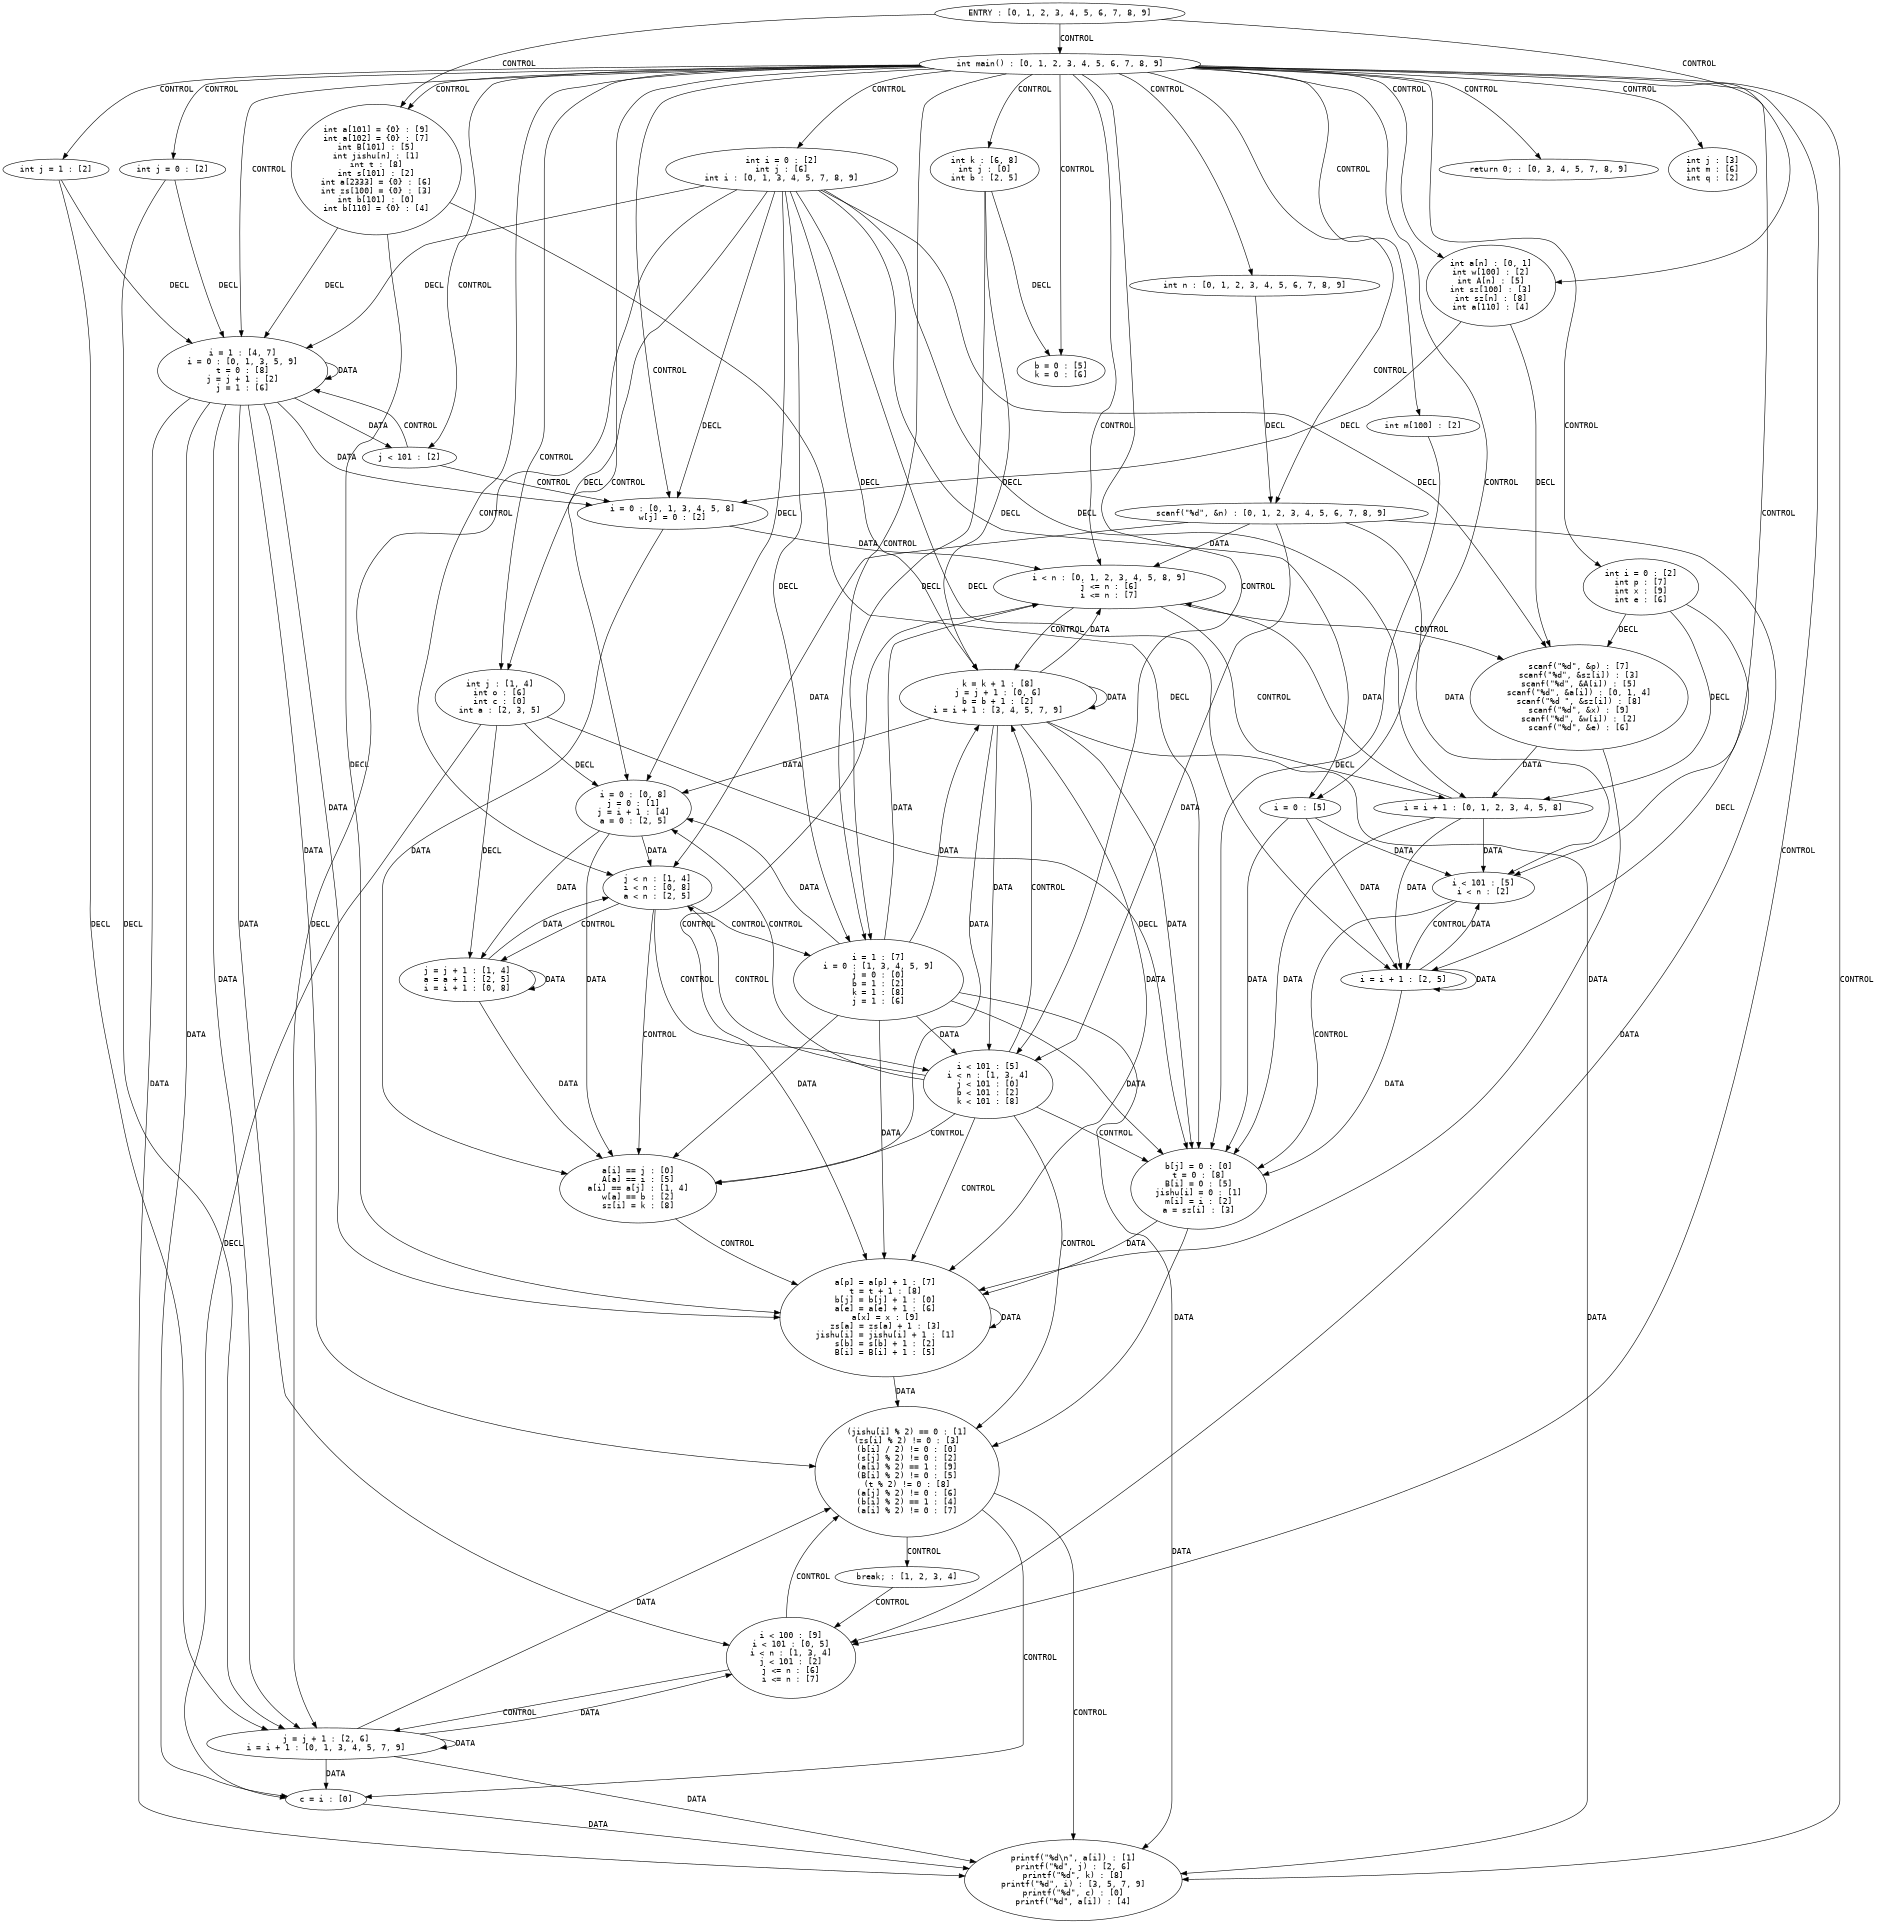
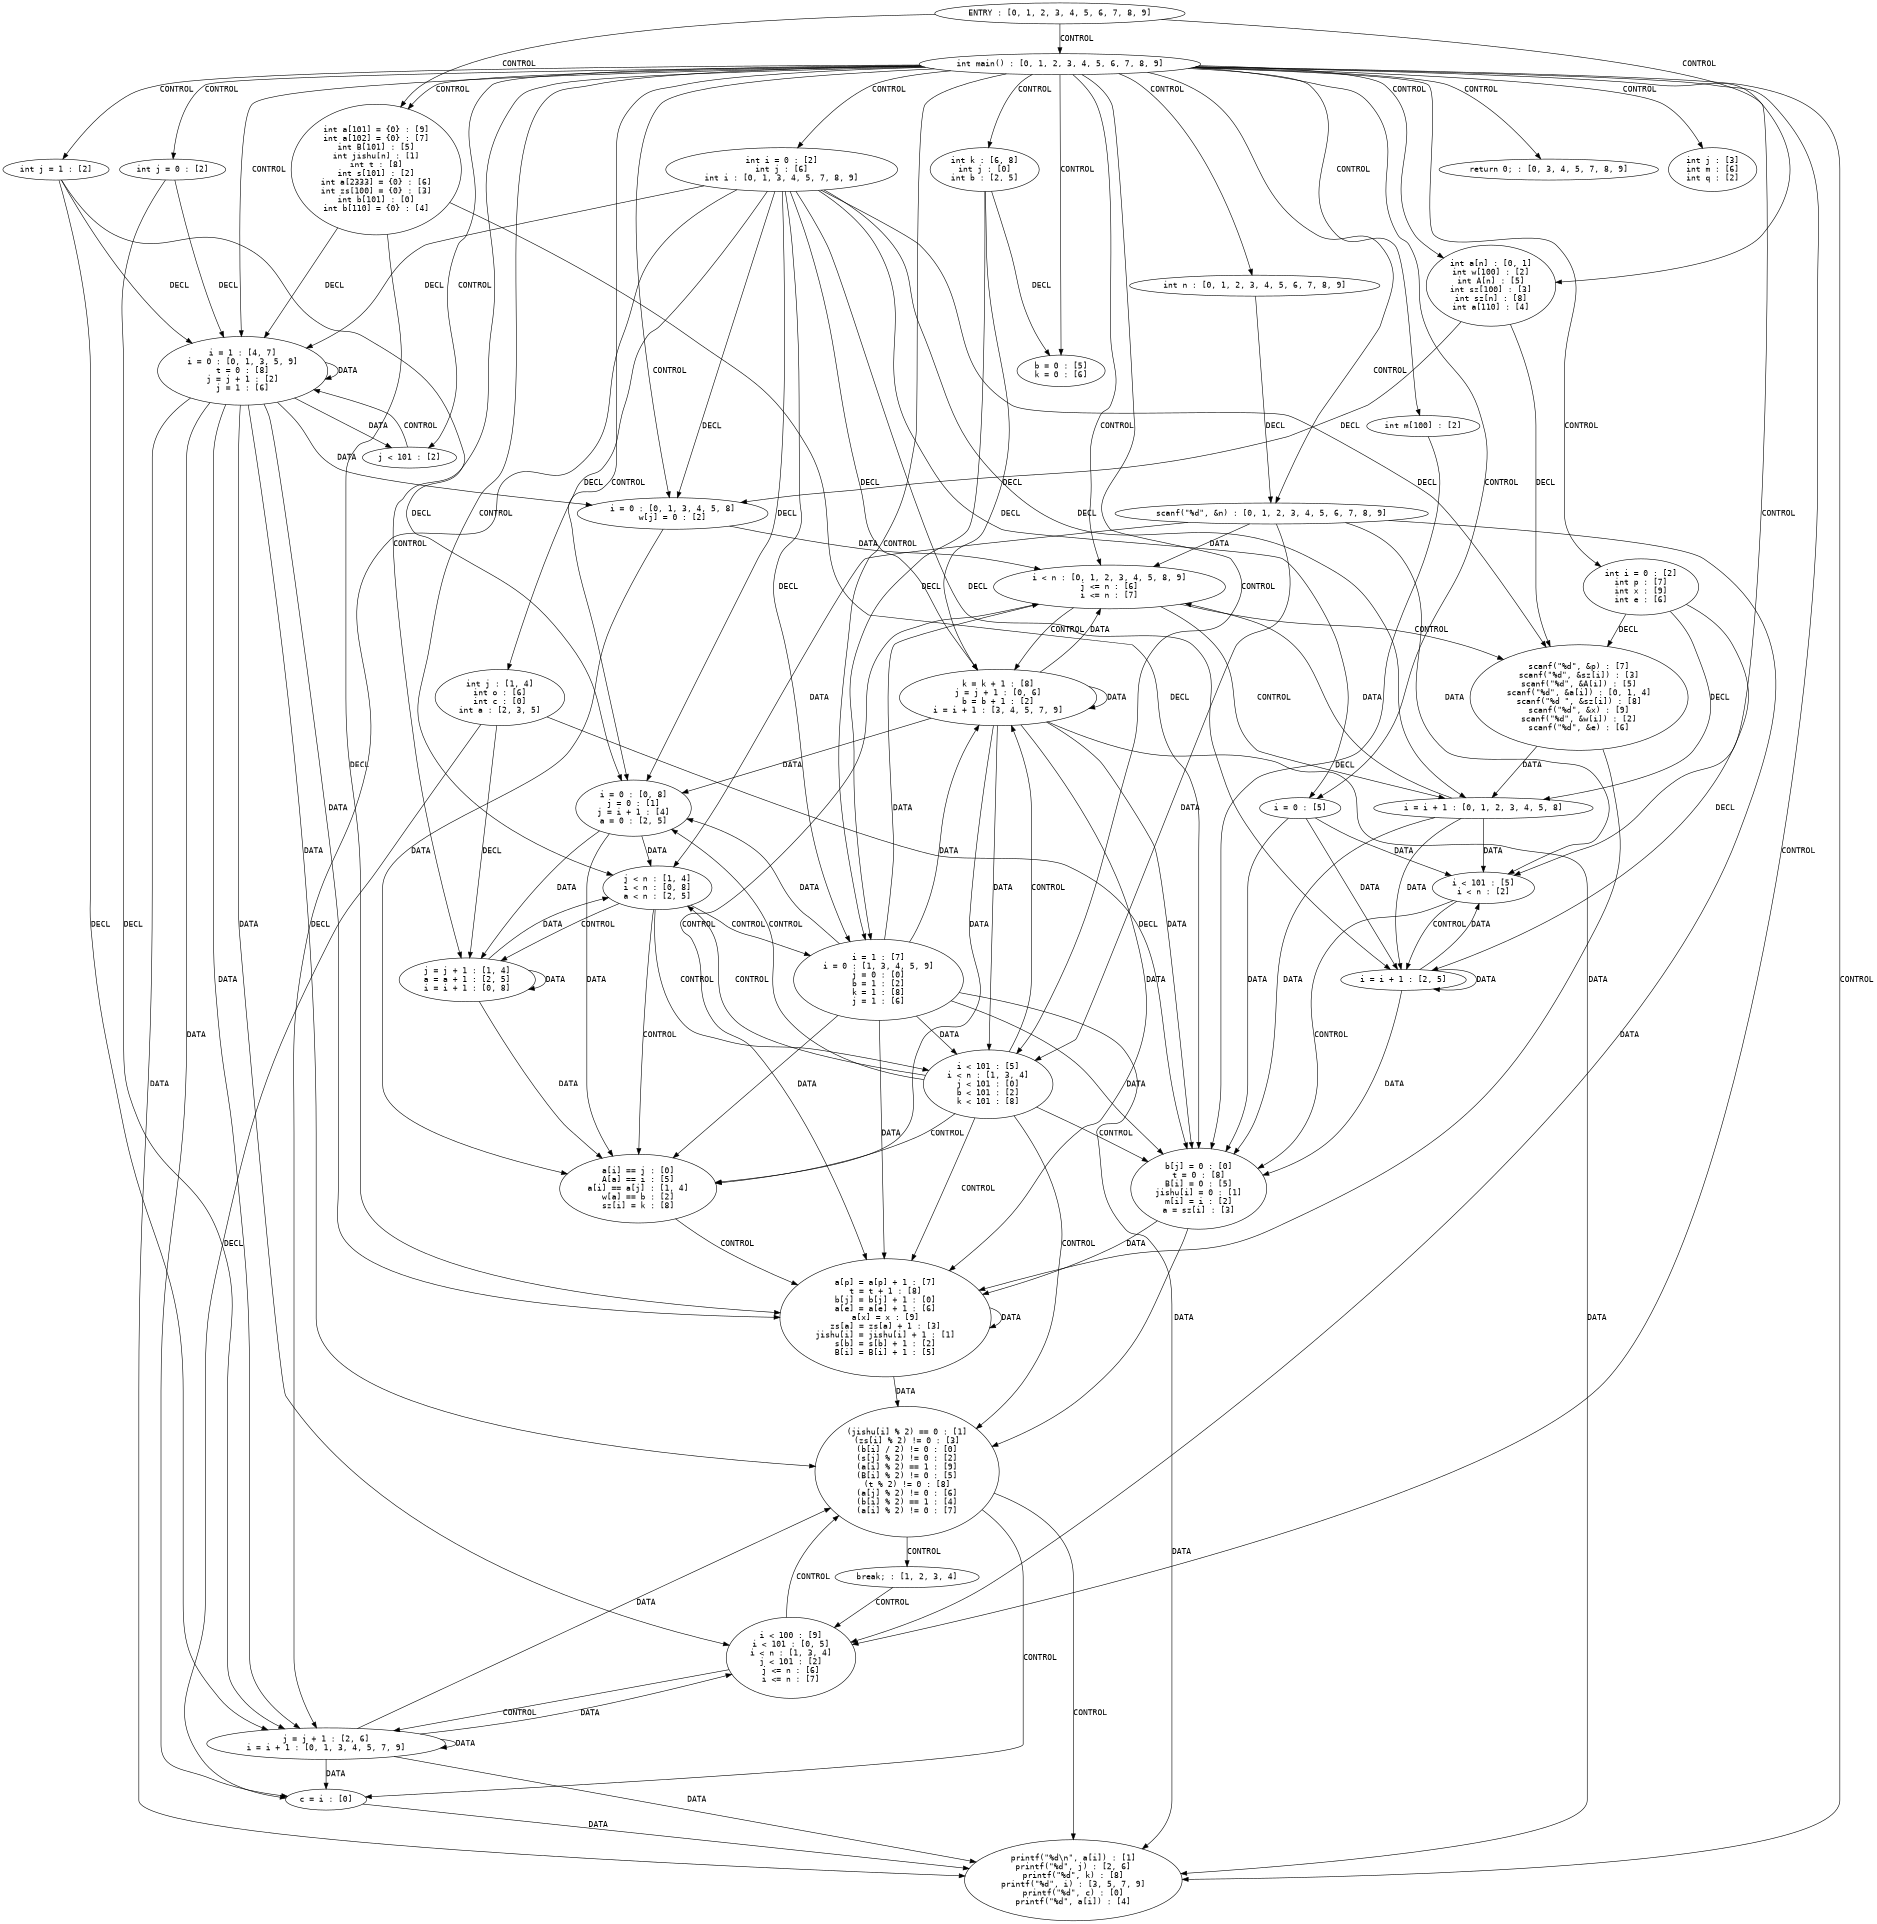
(544, 206) -> (490, 343)
(518, 483) -> none
(557, 755) -> (439, 396)
